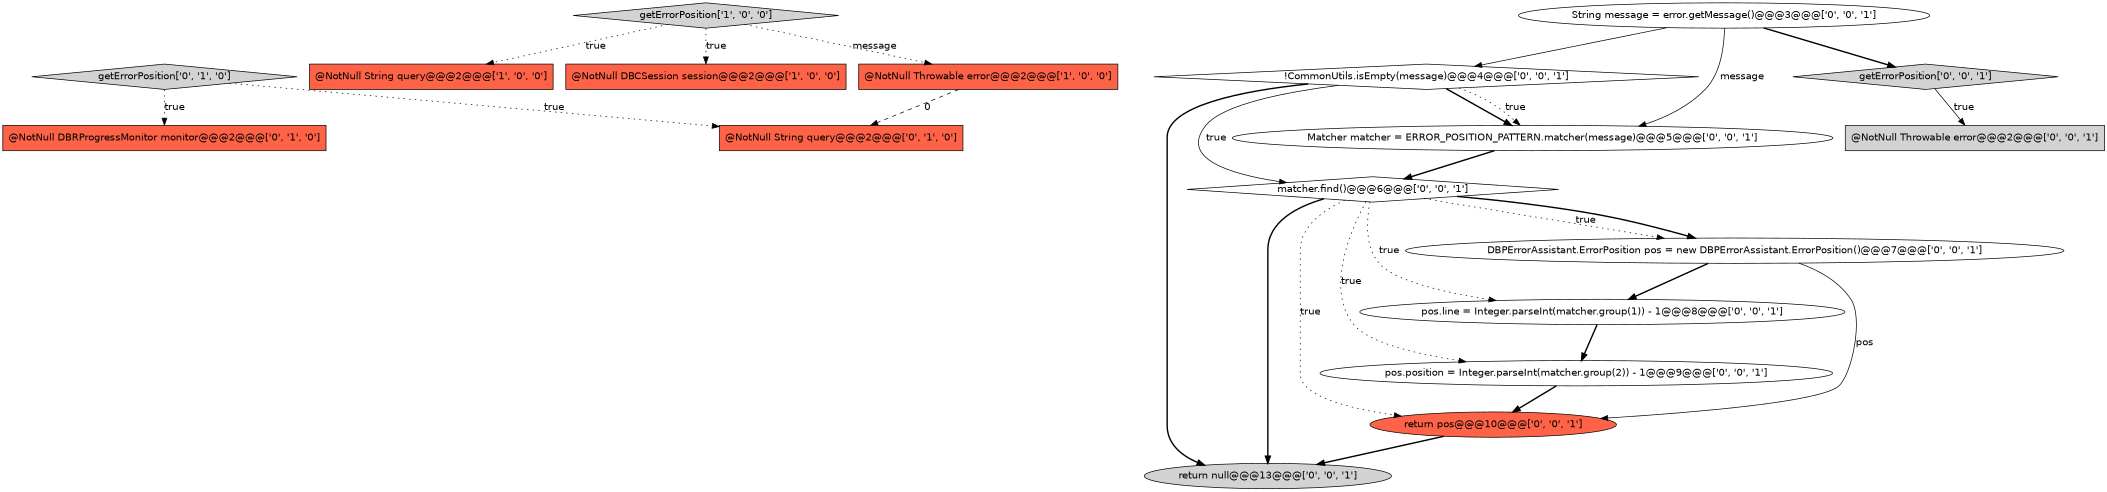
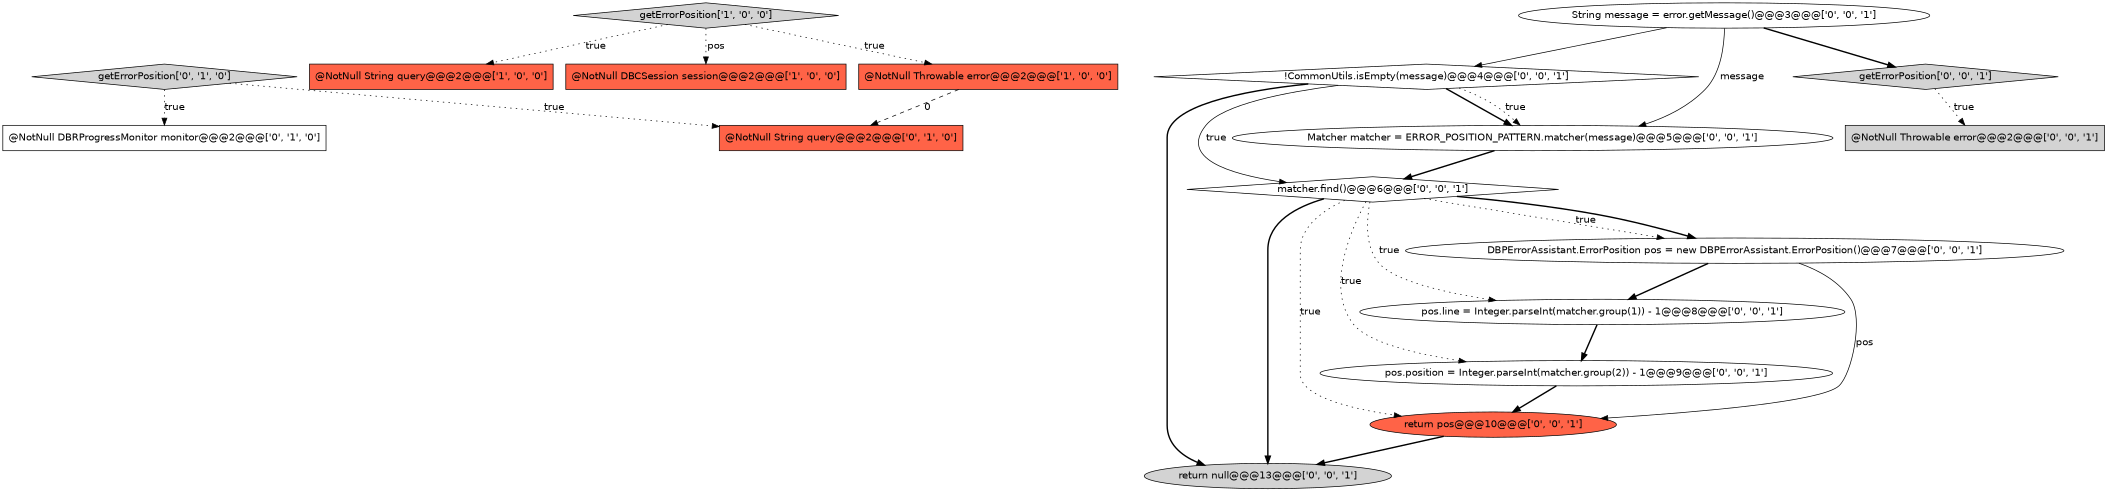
(716, 46) -> (716, 46)
(875, 46) -> (875, 46)
(1948, 104) -> (1948, 104)
(164, 138) -> (164, 138)
